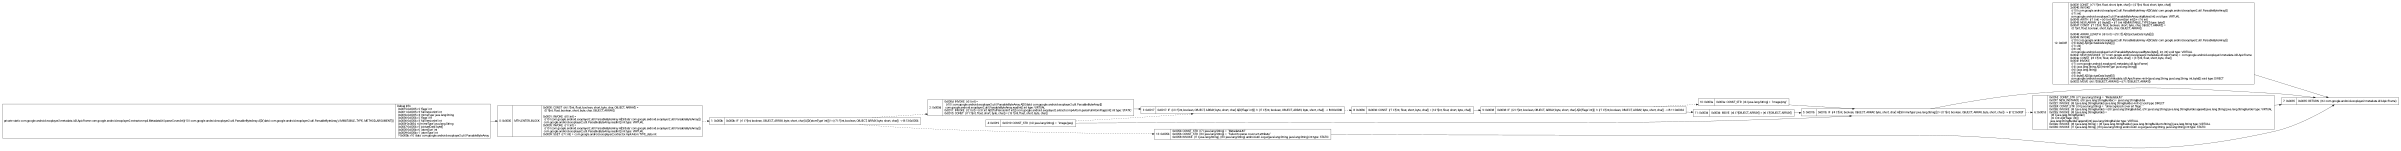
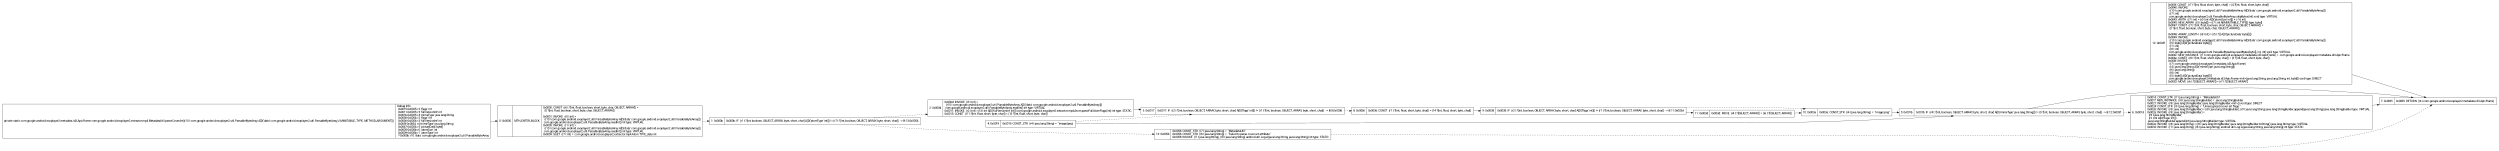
(1797, 113) -> (1797, 113)
(1836, 135) -> (1884, 135)
